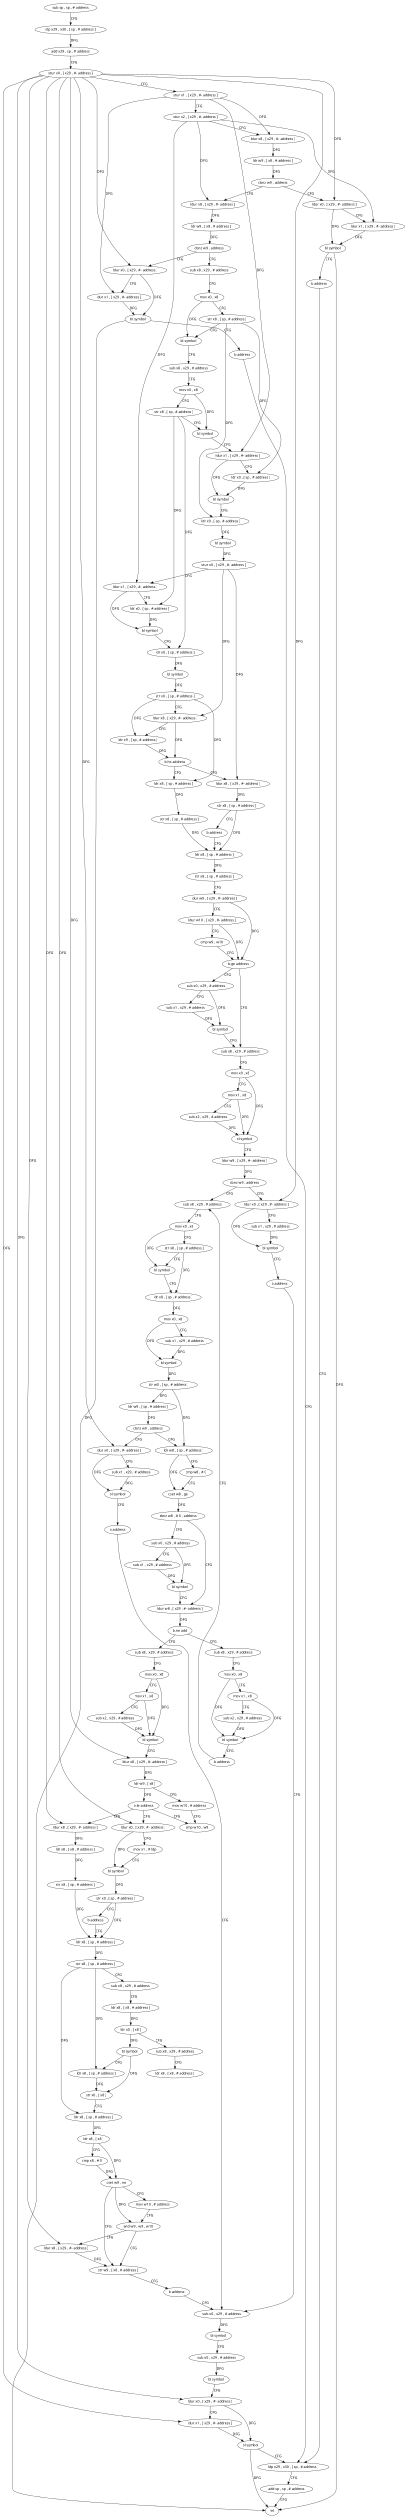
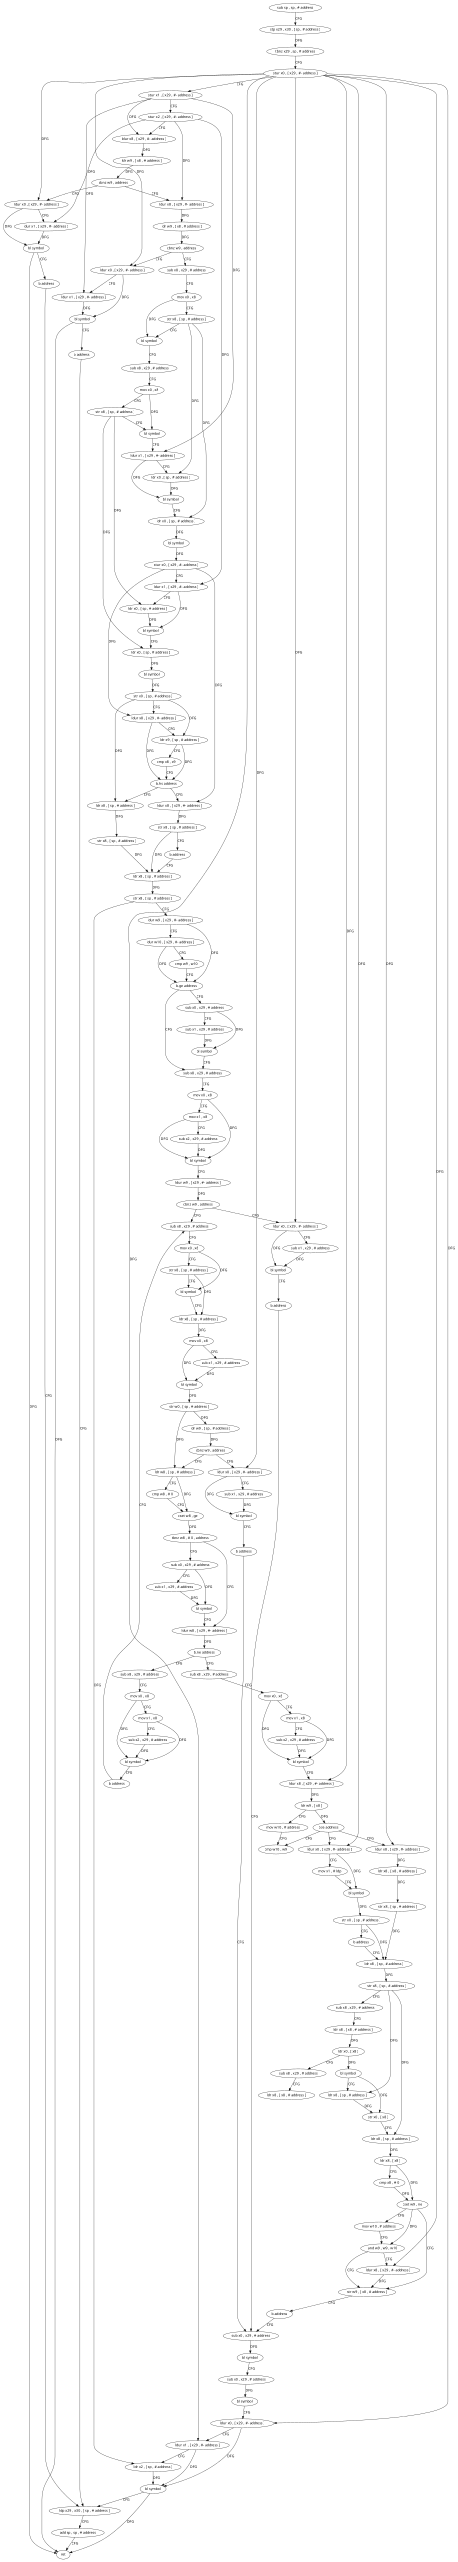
(71, 52) -> (295, 52)
none -> (166, 762)
(180, 1631) -> (204, 1653)
none -> (153, 2467)
